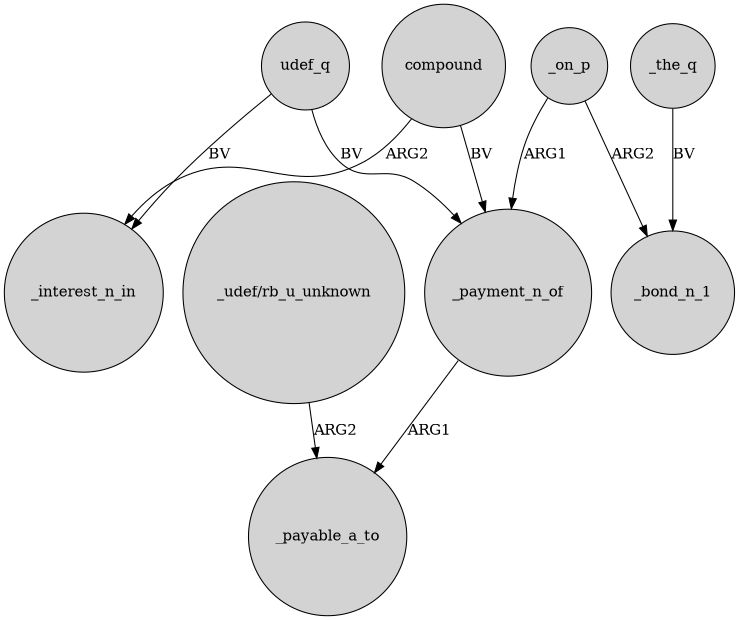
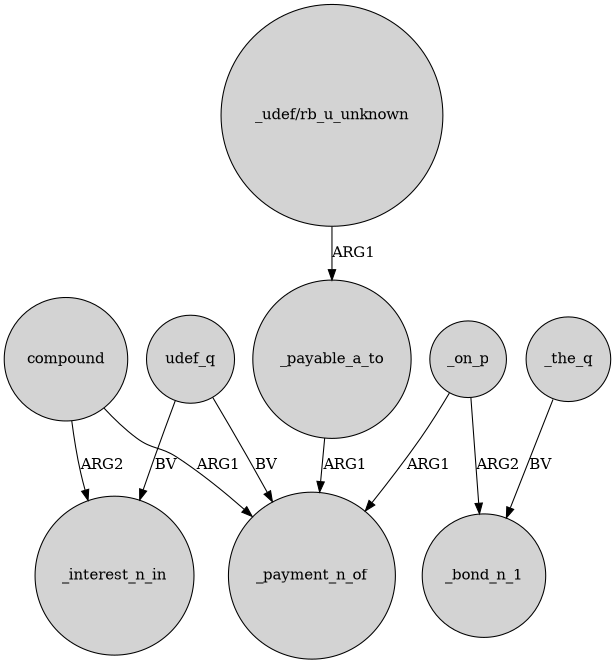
(481, 155) -> (218, 465)
(420, 412) -> (323, 460)
(336, 431) -> (354, 253)
